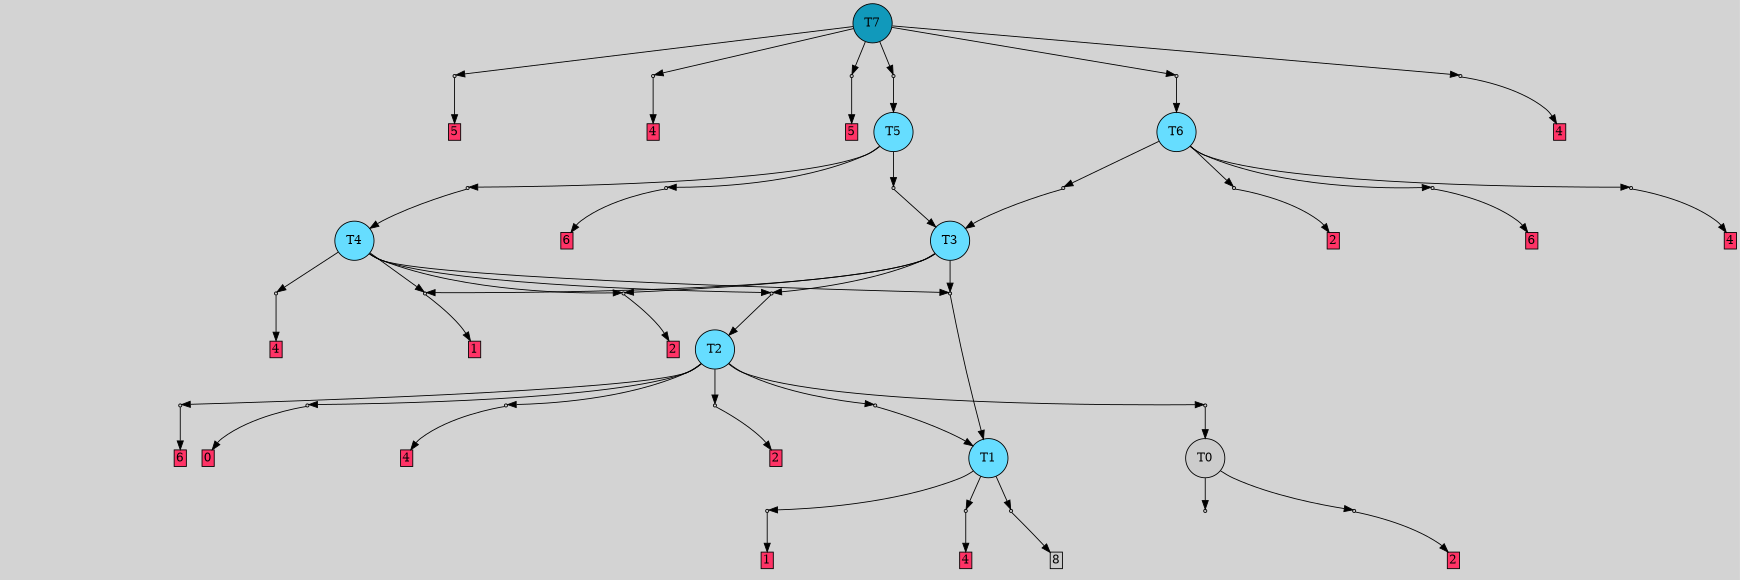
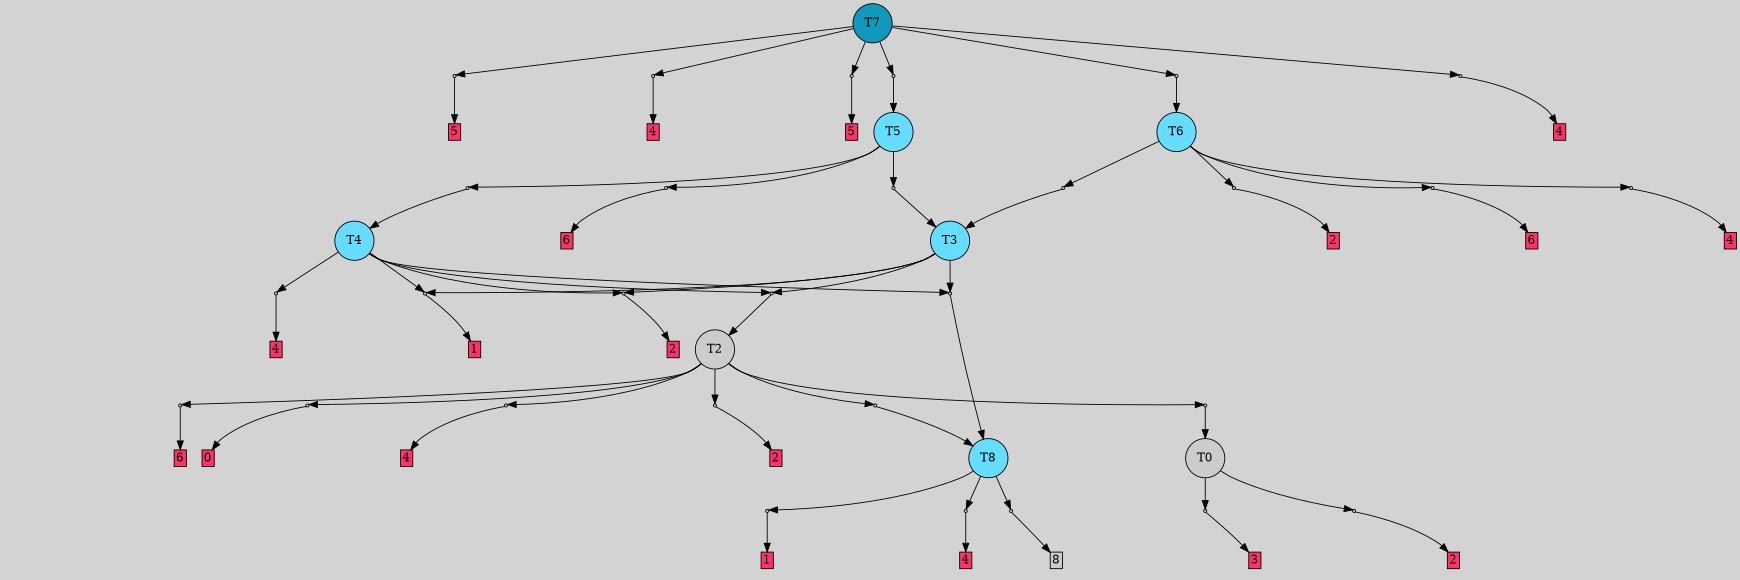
(715, 349) -> (715, 349)
(988, 458) -> (988, 458)
none -> (1255, 560)
